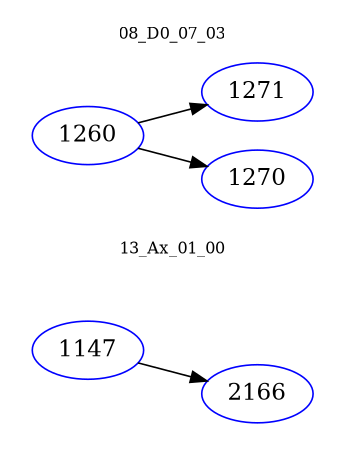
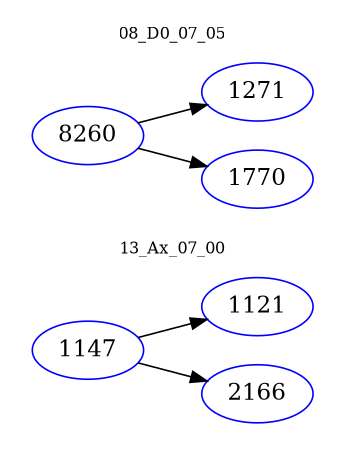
(173, 35) -> (173, 35)
(88, 136) -> (88, 136)
(257, 179) -> (257, 179)
(173, 249) -> (173, 249)
none -> (257, 307)
